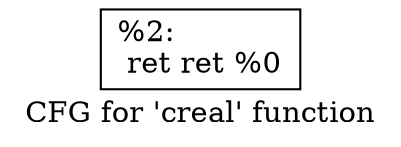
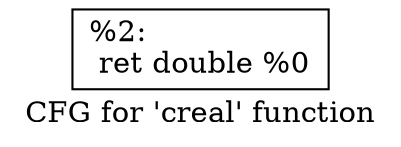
(201, 64) -> (201, 64)
